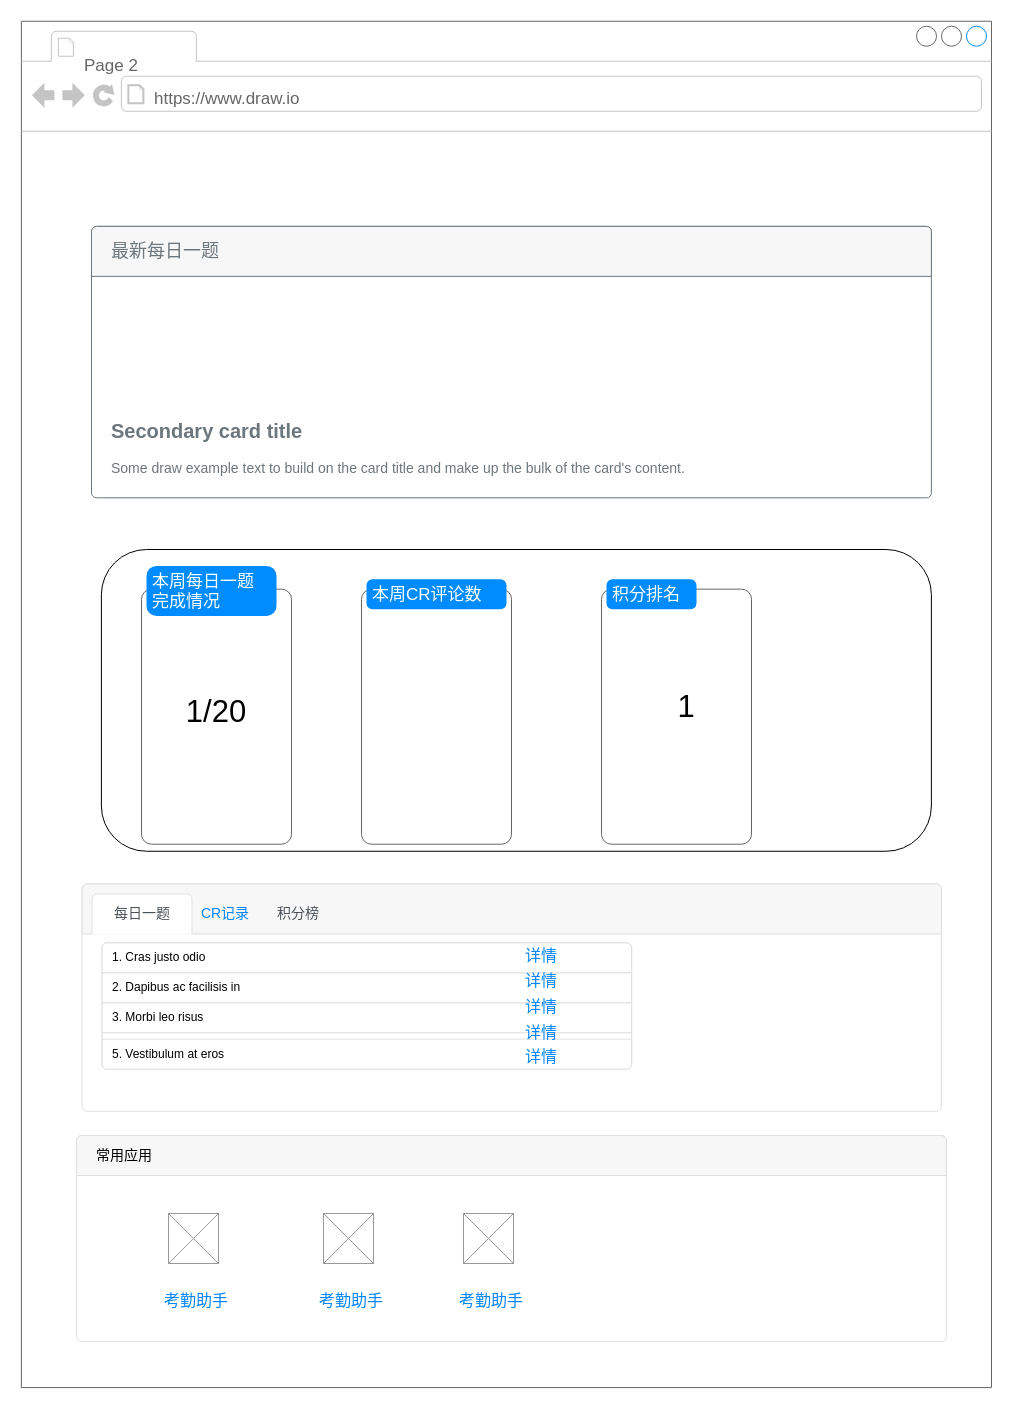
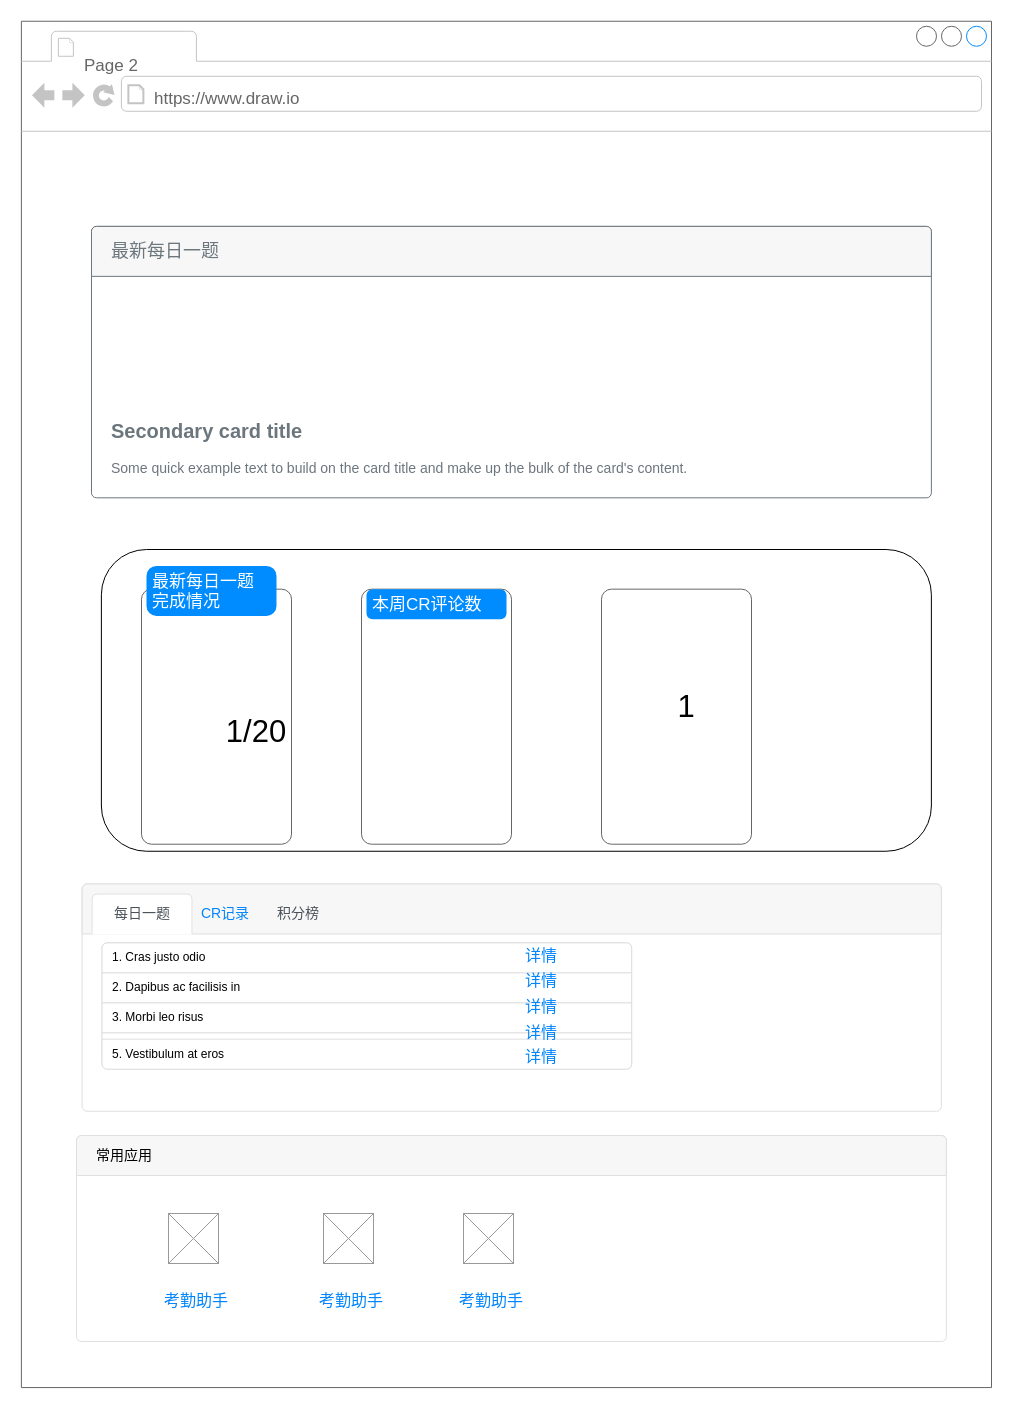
(429, 460) -> (431, 460)
(203, 581) -> (203, 581)
(437, 594) -> (437, 604)
(652, 594) -> none
(217, 712) -> (257, 732)
